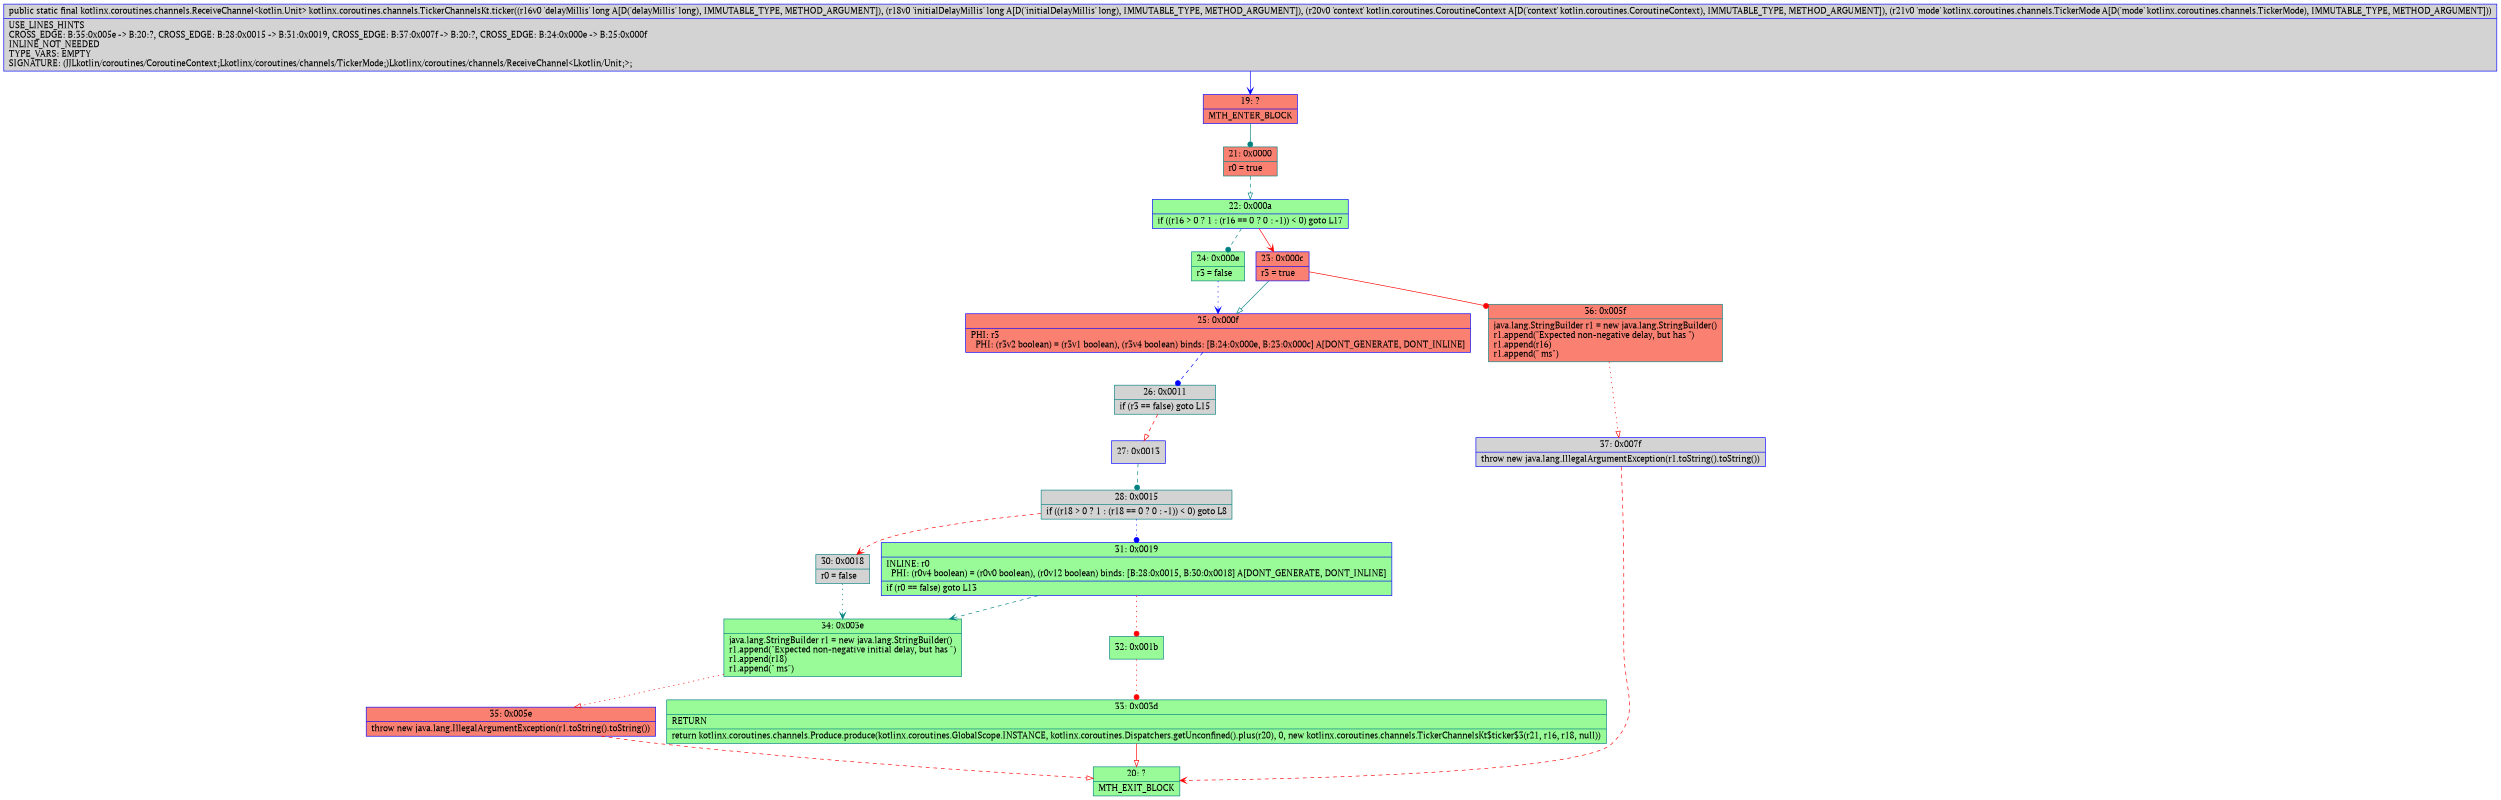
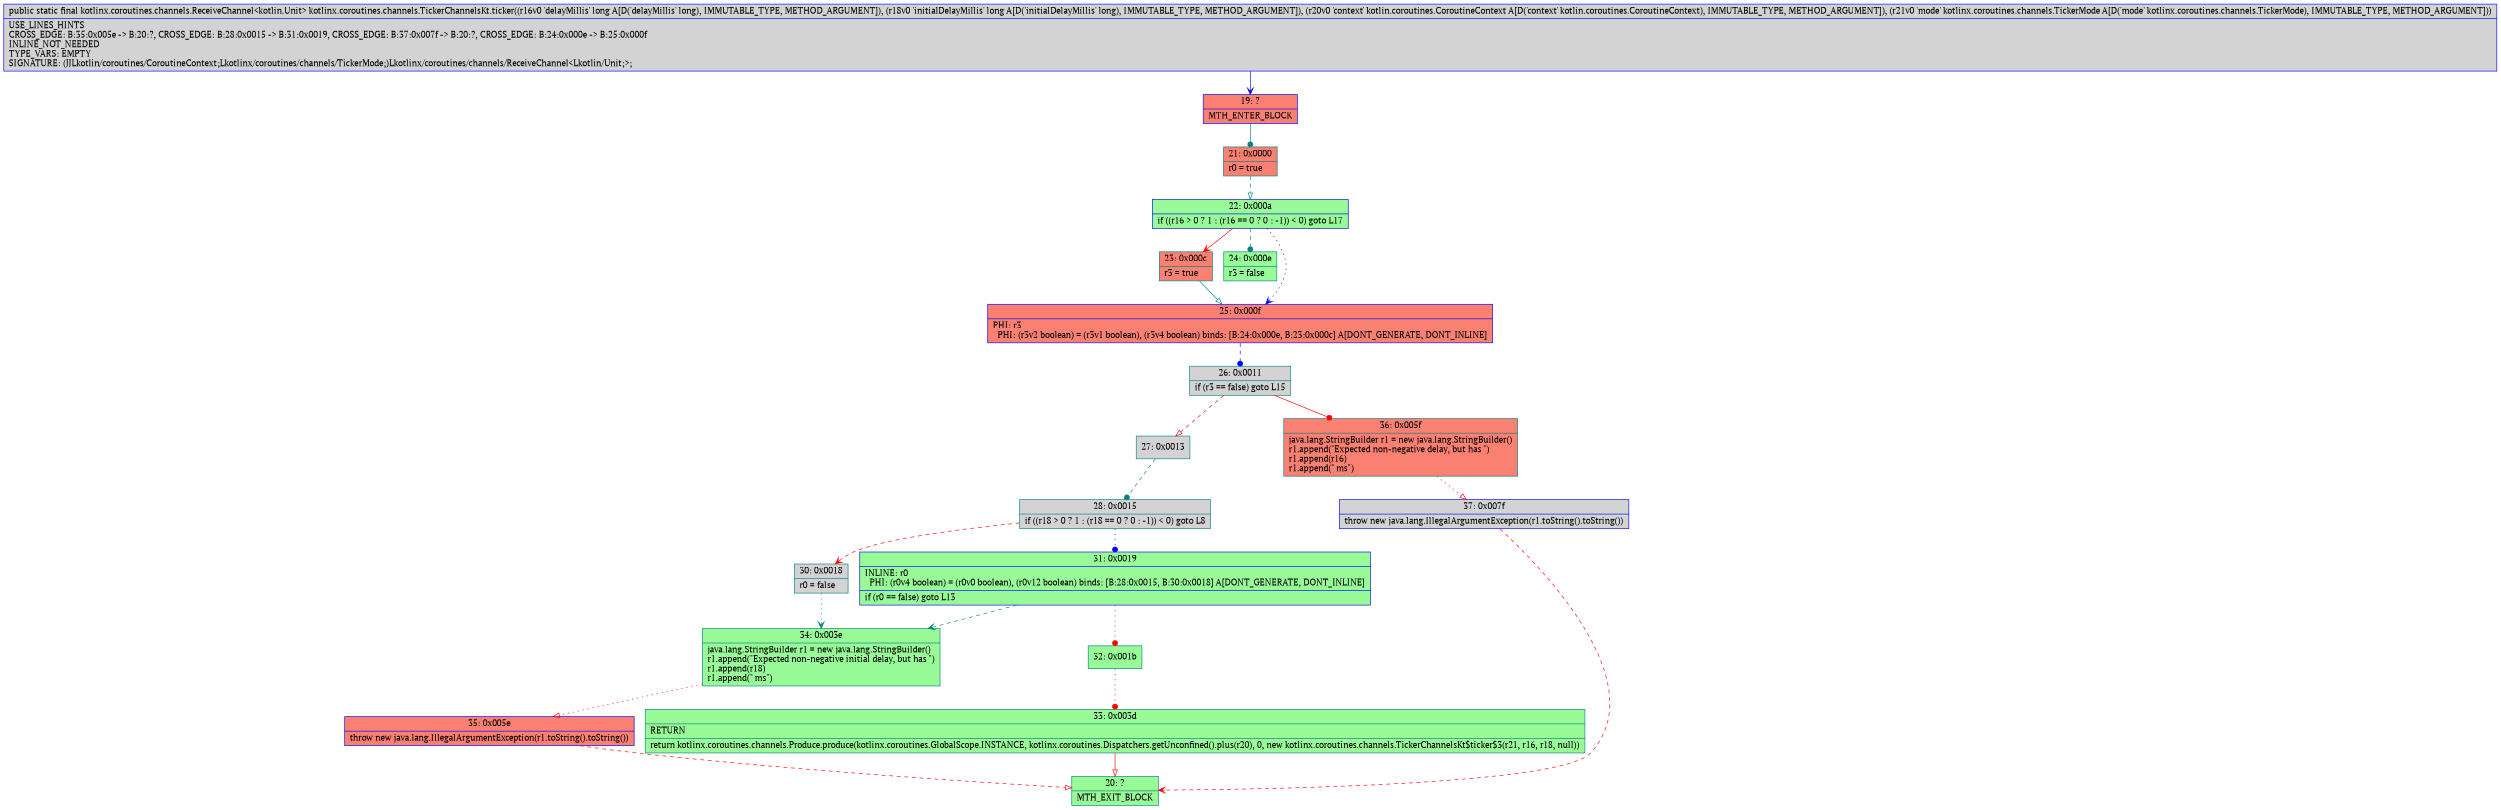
(1283, 266) -> (1186, 266)
(1396, 288) -> (1301, 406)
(1218, 294) -> (1286, 263)
(1138, 452) -> (1163, 447)
